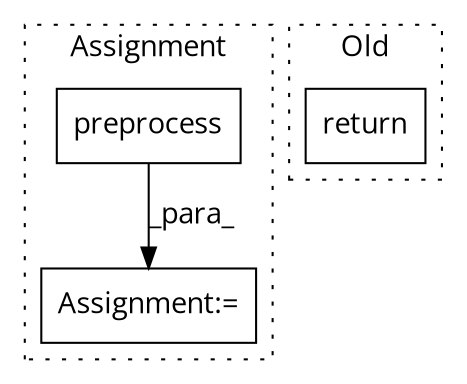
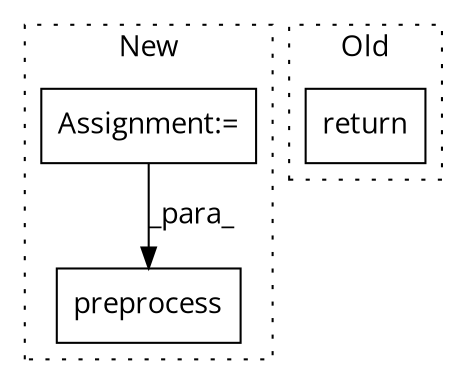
(149, 49) -> (149, 49)
(149, 205) -> (149, 205)
